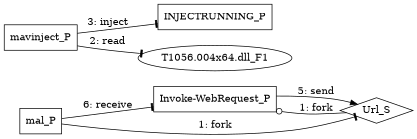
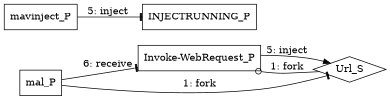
(108, 22) -> (108, 12)
(215, 58) -> none
(316, 92) -> (287, 51)
